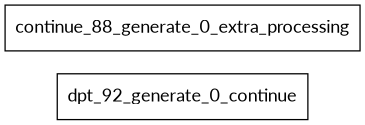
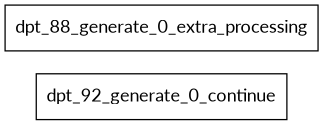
(183, 28) -> (162, 28)
